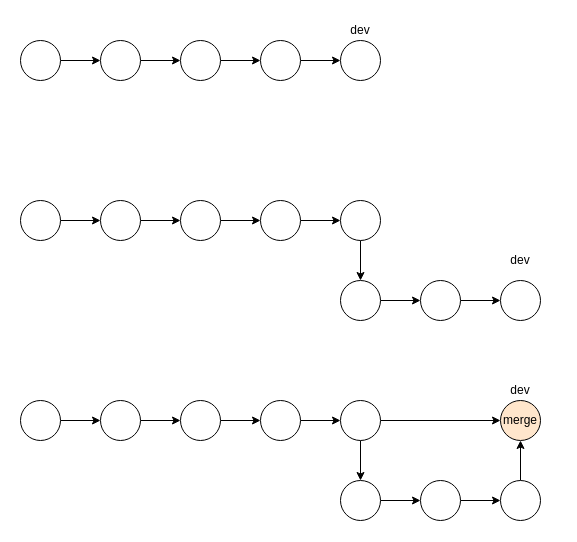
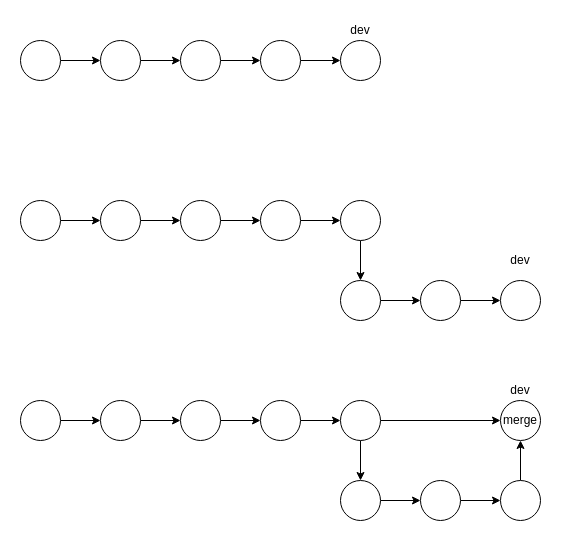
(521, 421) -> (521, 421)
